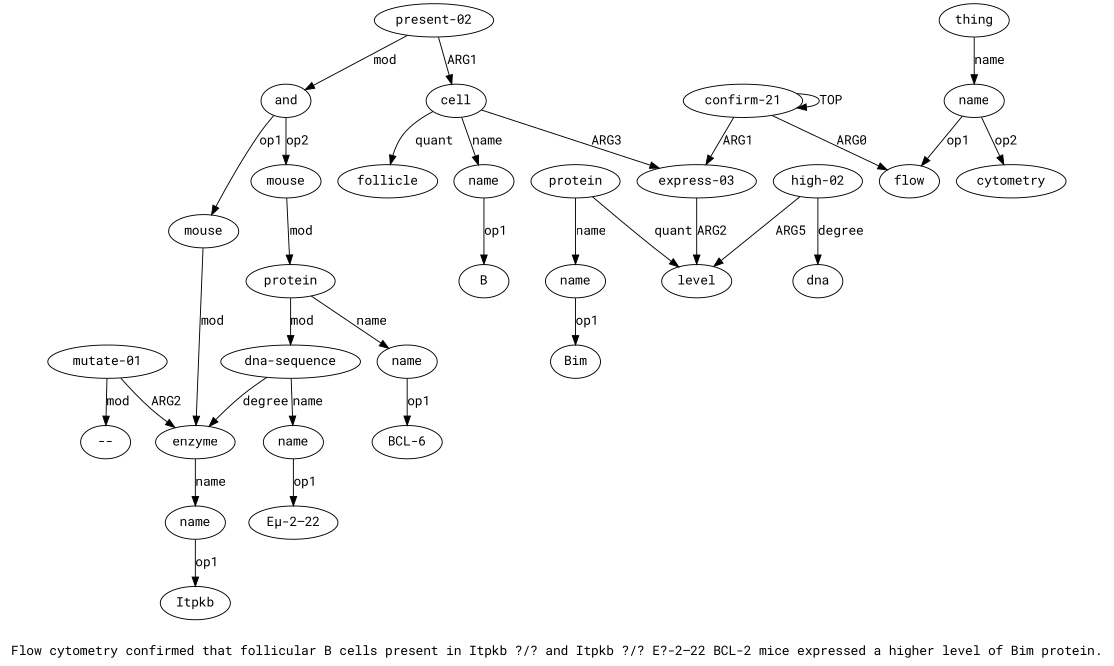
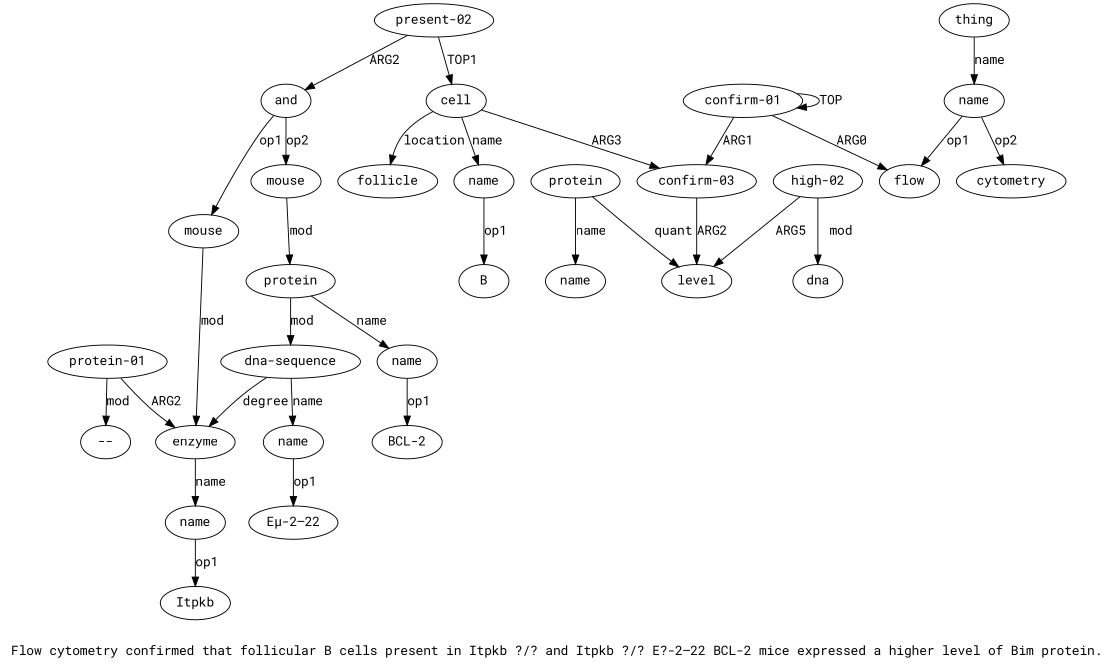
(385, 61) -> (385, 61)
(463, 61) -> (463, 61)
(743, 101) -> (743, 101)
(434, 141) -> (434, 141)
(697, 181) -> (697, 181)
(841, 231) -> (841, 231)
(107, 362) -> (107, 362)
(576, 362) -> none
(407, 442) -> (407, 442)
